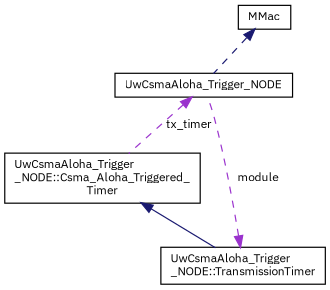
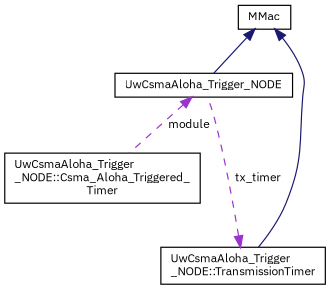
(230, 56) -> (230, 56)
(188, 125) -> (188, 125)
(257, 178) -> (257, 178)
(183, 228) -> (300, 145)
